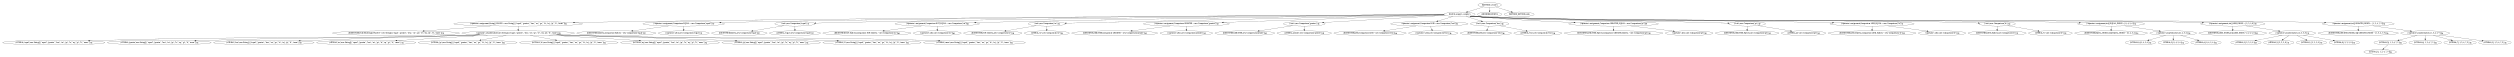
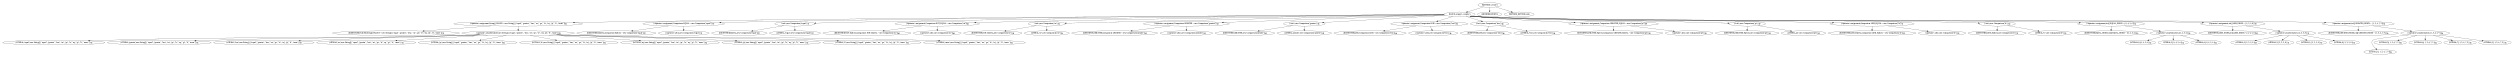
(2386, 47) -> (2386, 38)
